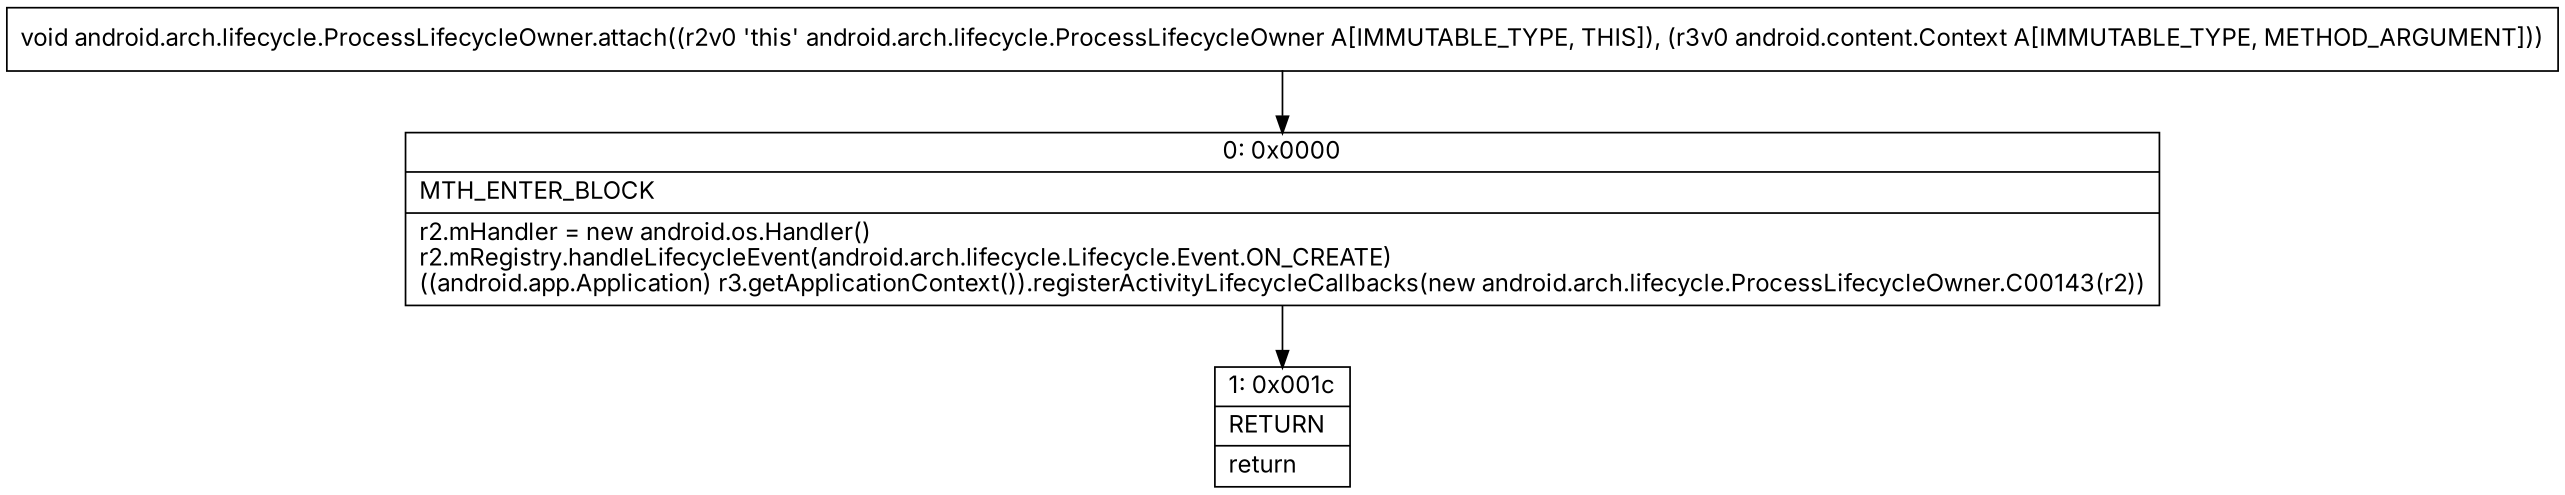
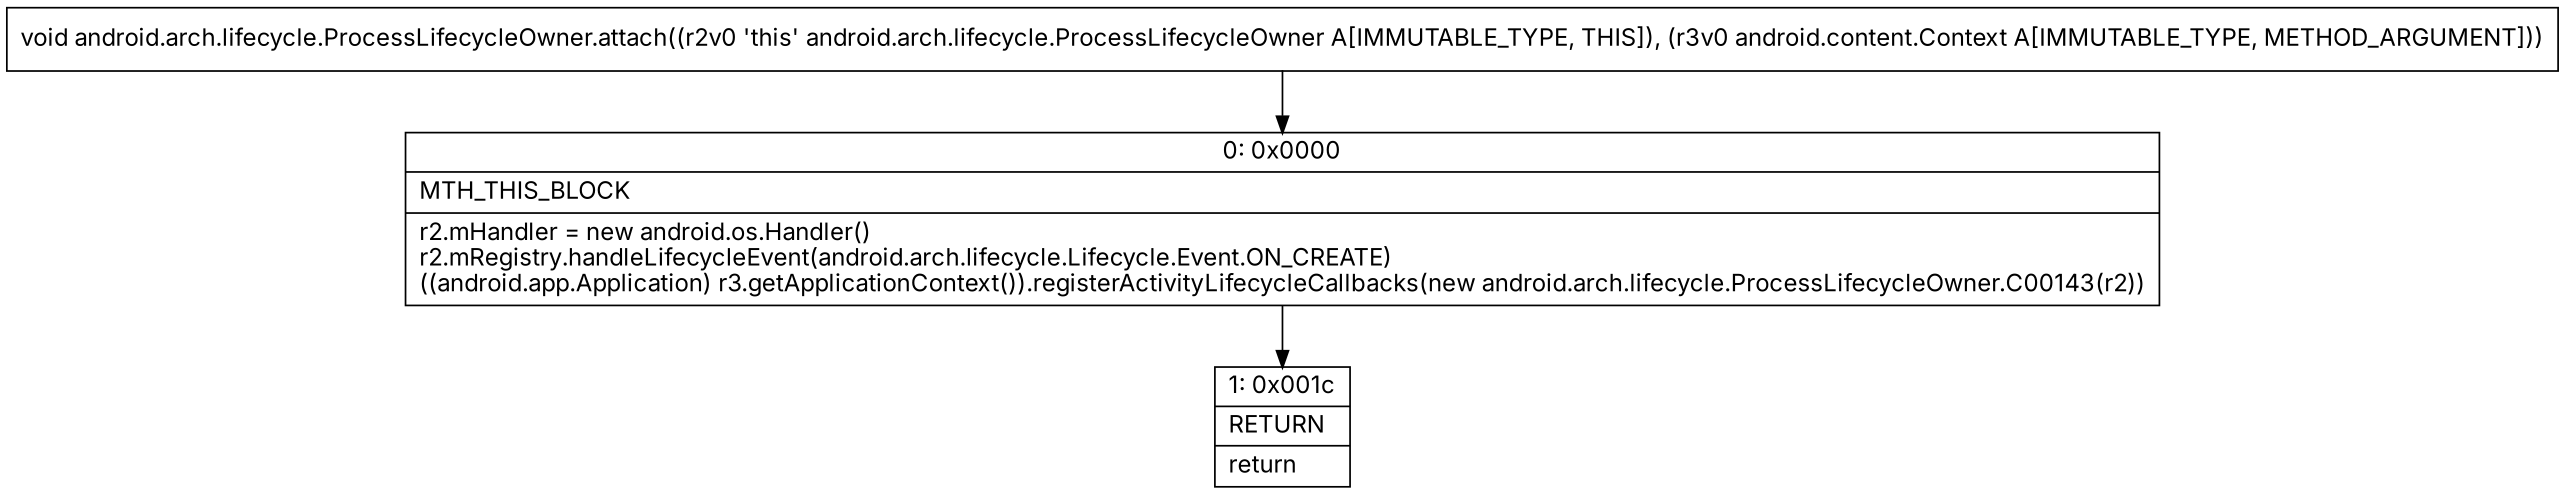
(538, 192) -> (525, 192)
